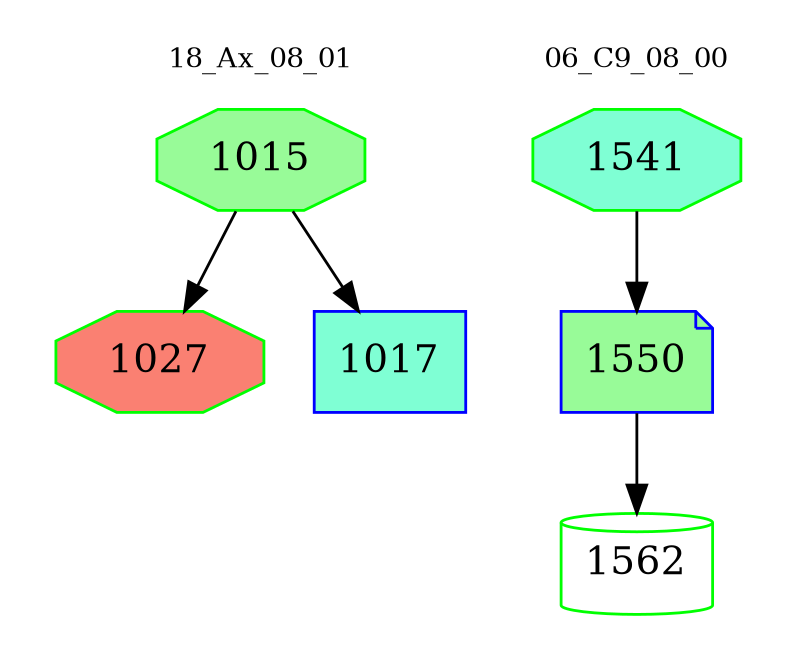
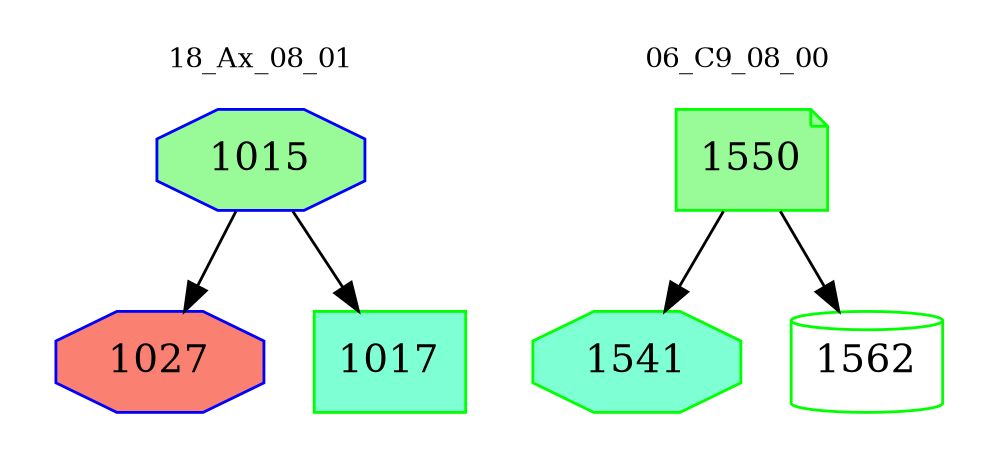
(261, 160) -> (261, 160)
(637, 247) -> (702, 249)
(160, 362) -> (160, 362)
(390, 362) -> (390, 362)
(637, 362) -> (752, 160)
